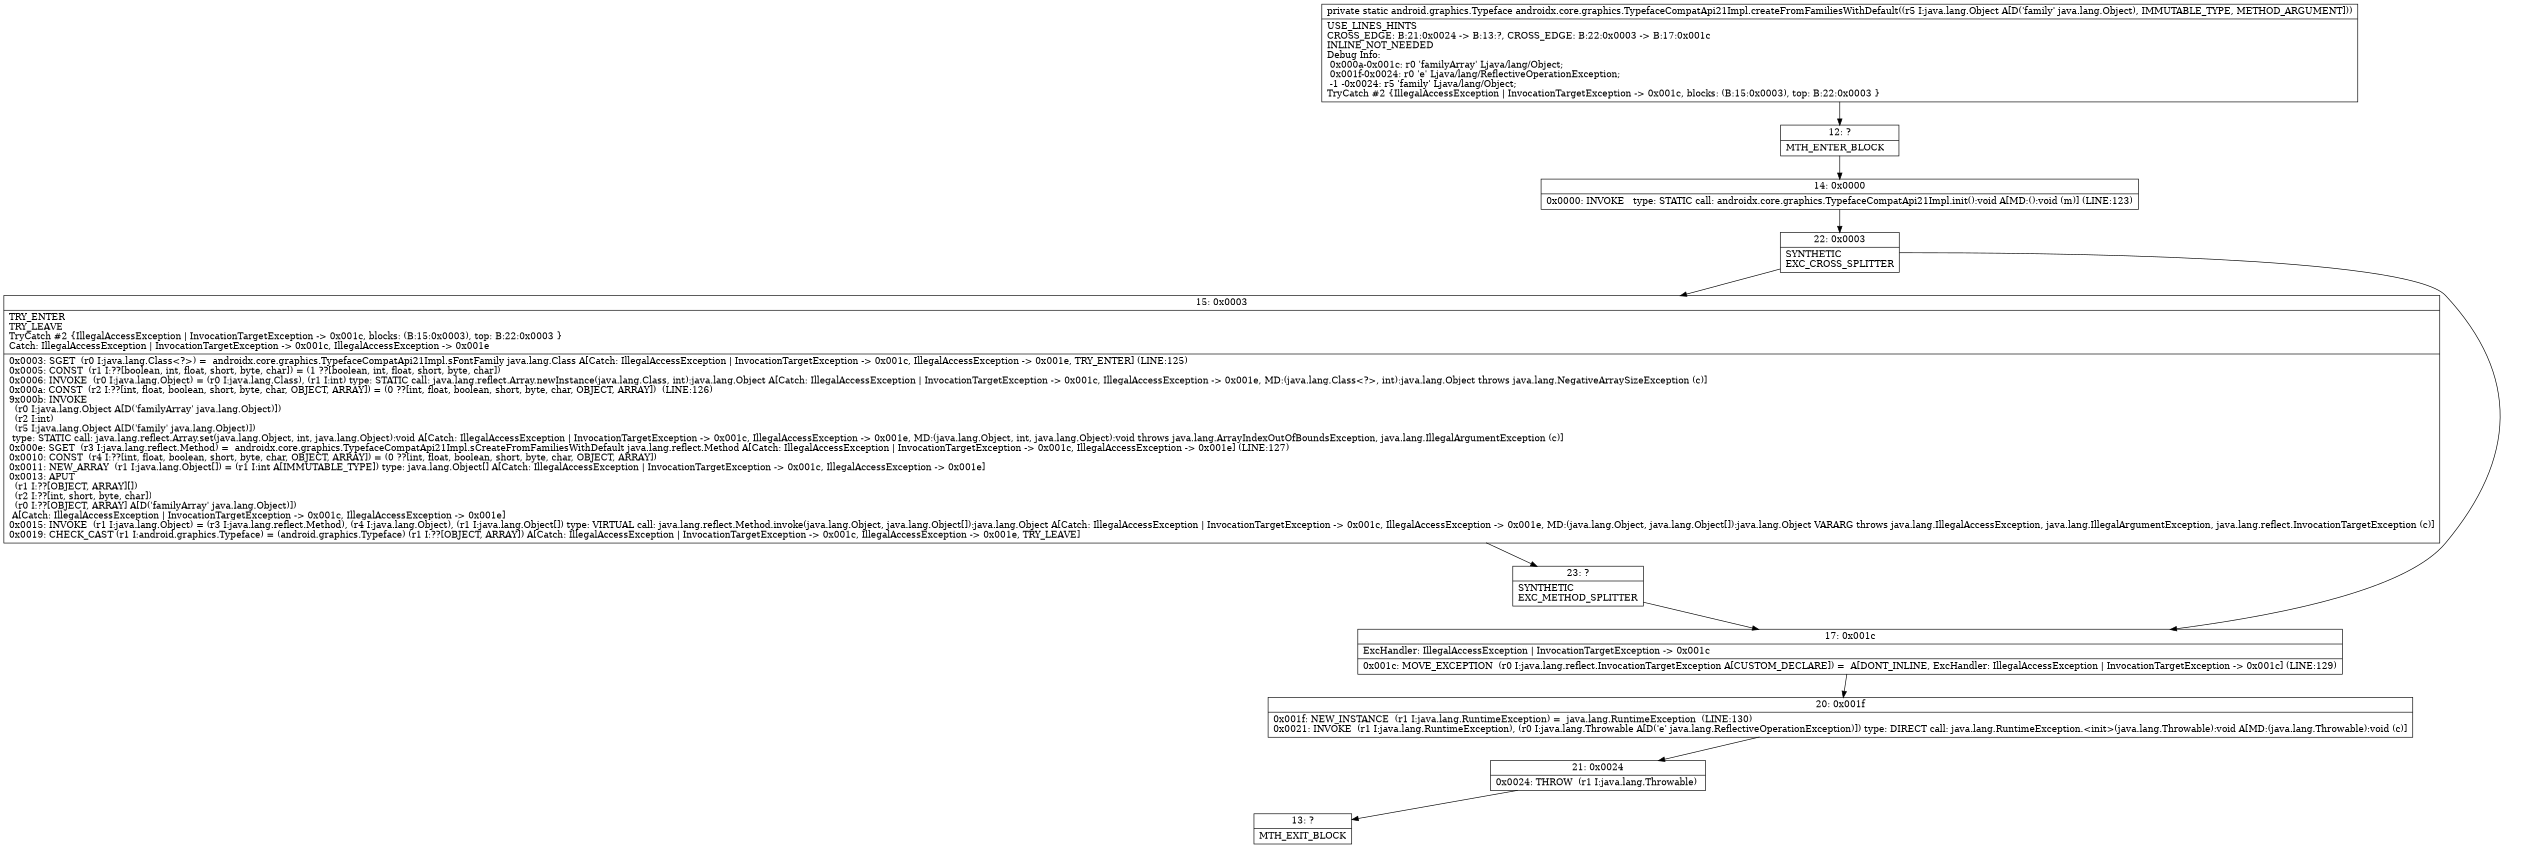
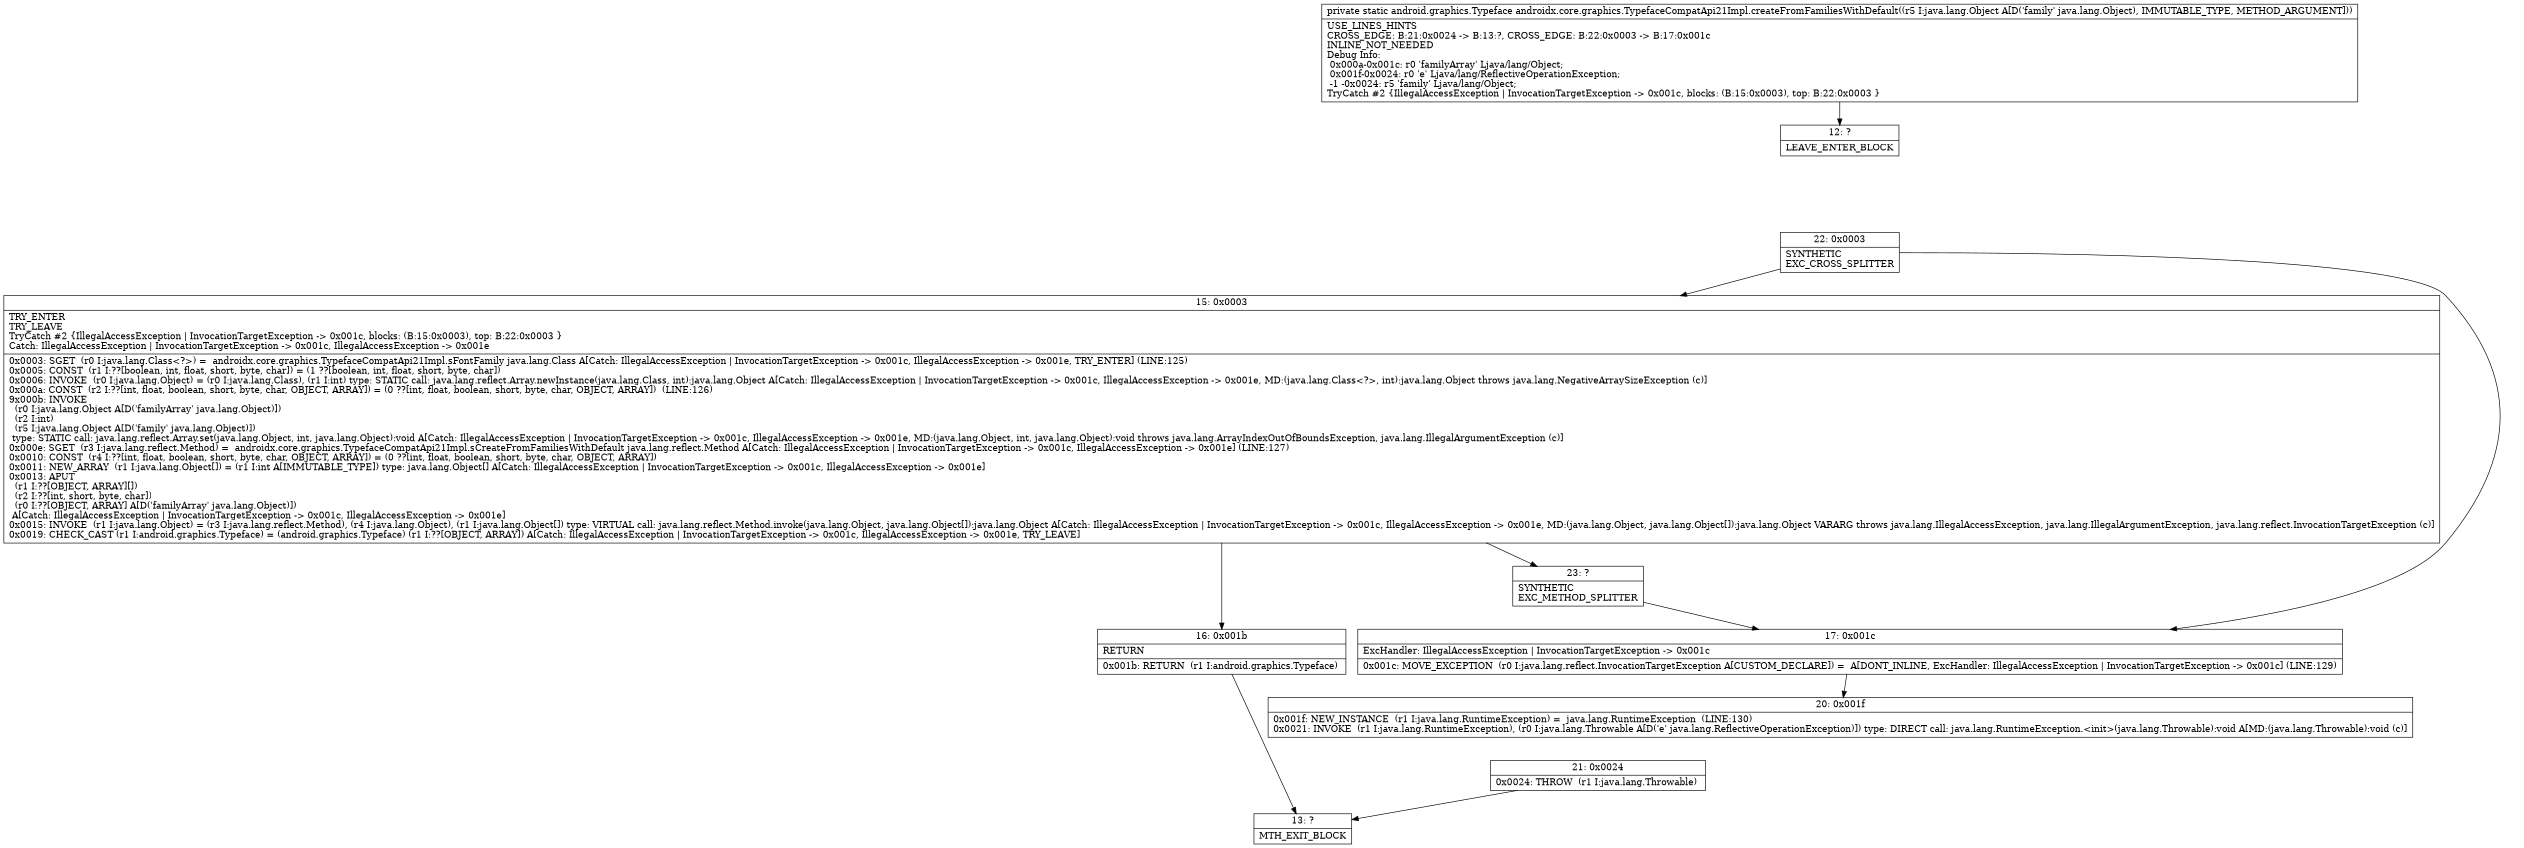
(1835, 148) -> (1840, 148)
(1840, 194) -> none
none -> (1222, 652)
(1712, 748) -> none
